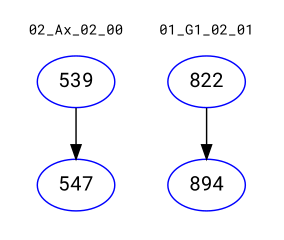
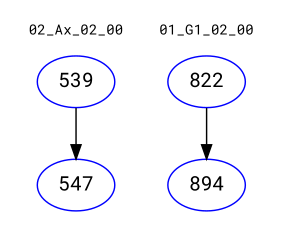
(207, 31) -> (207, 31)
